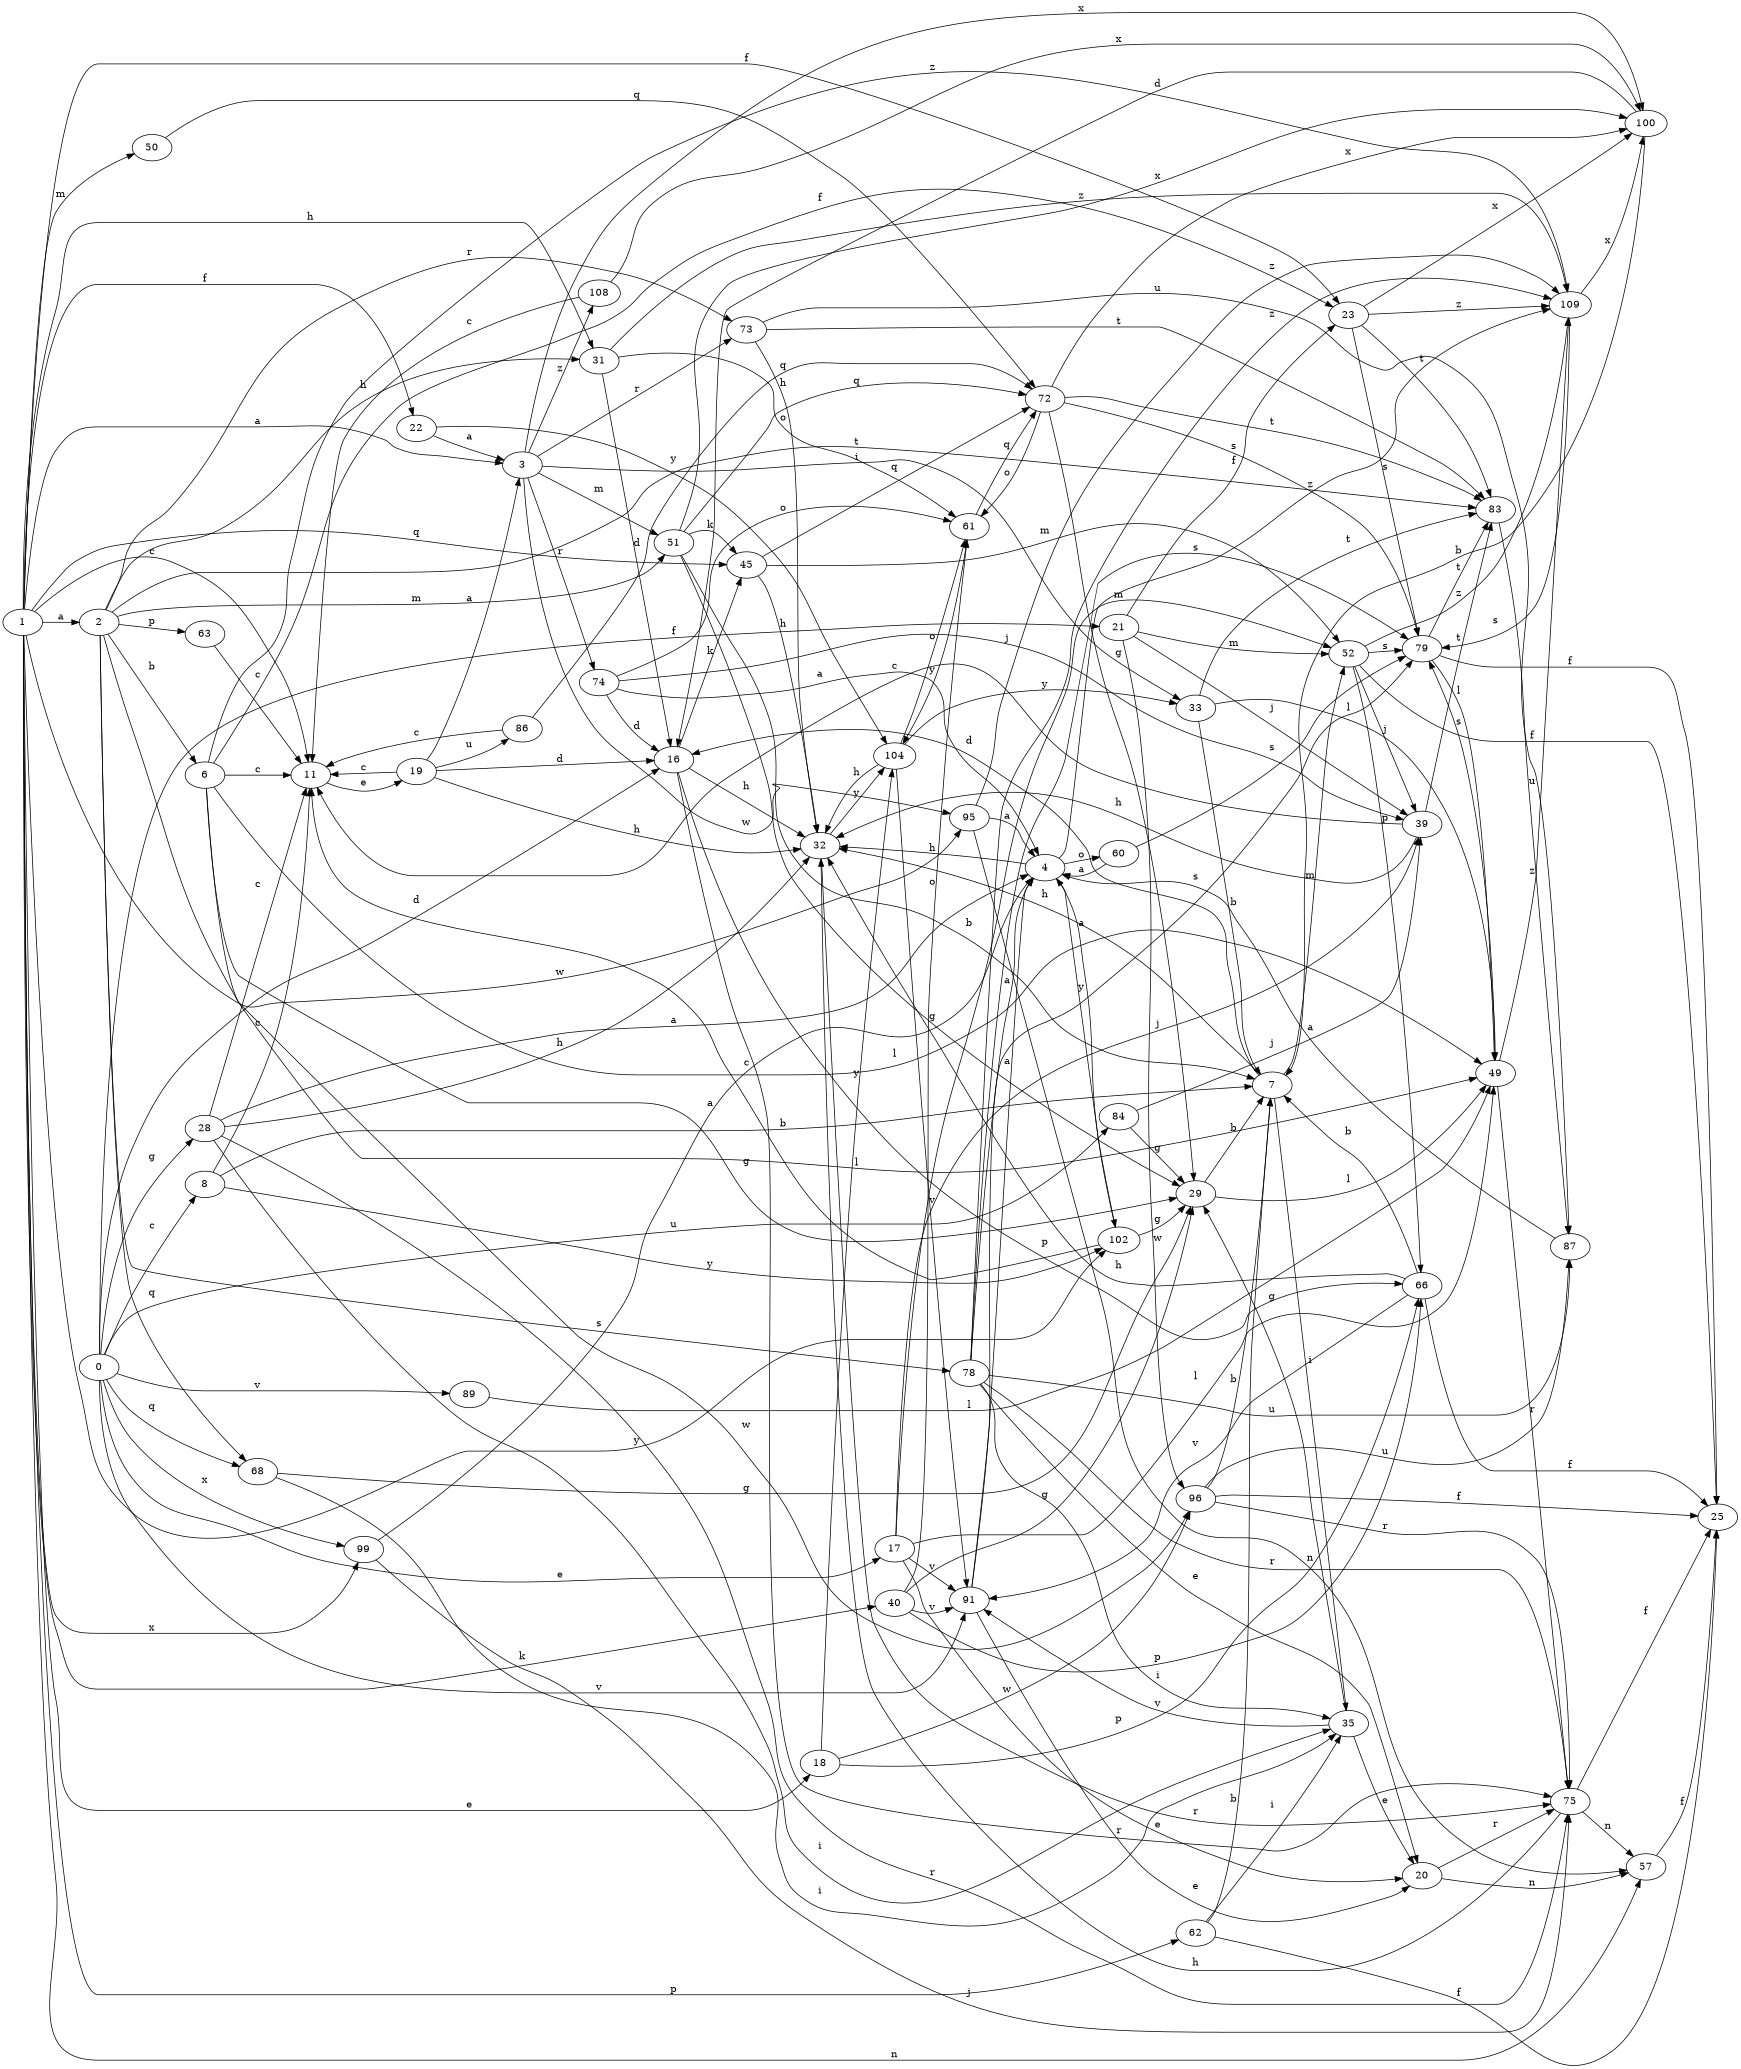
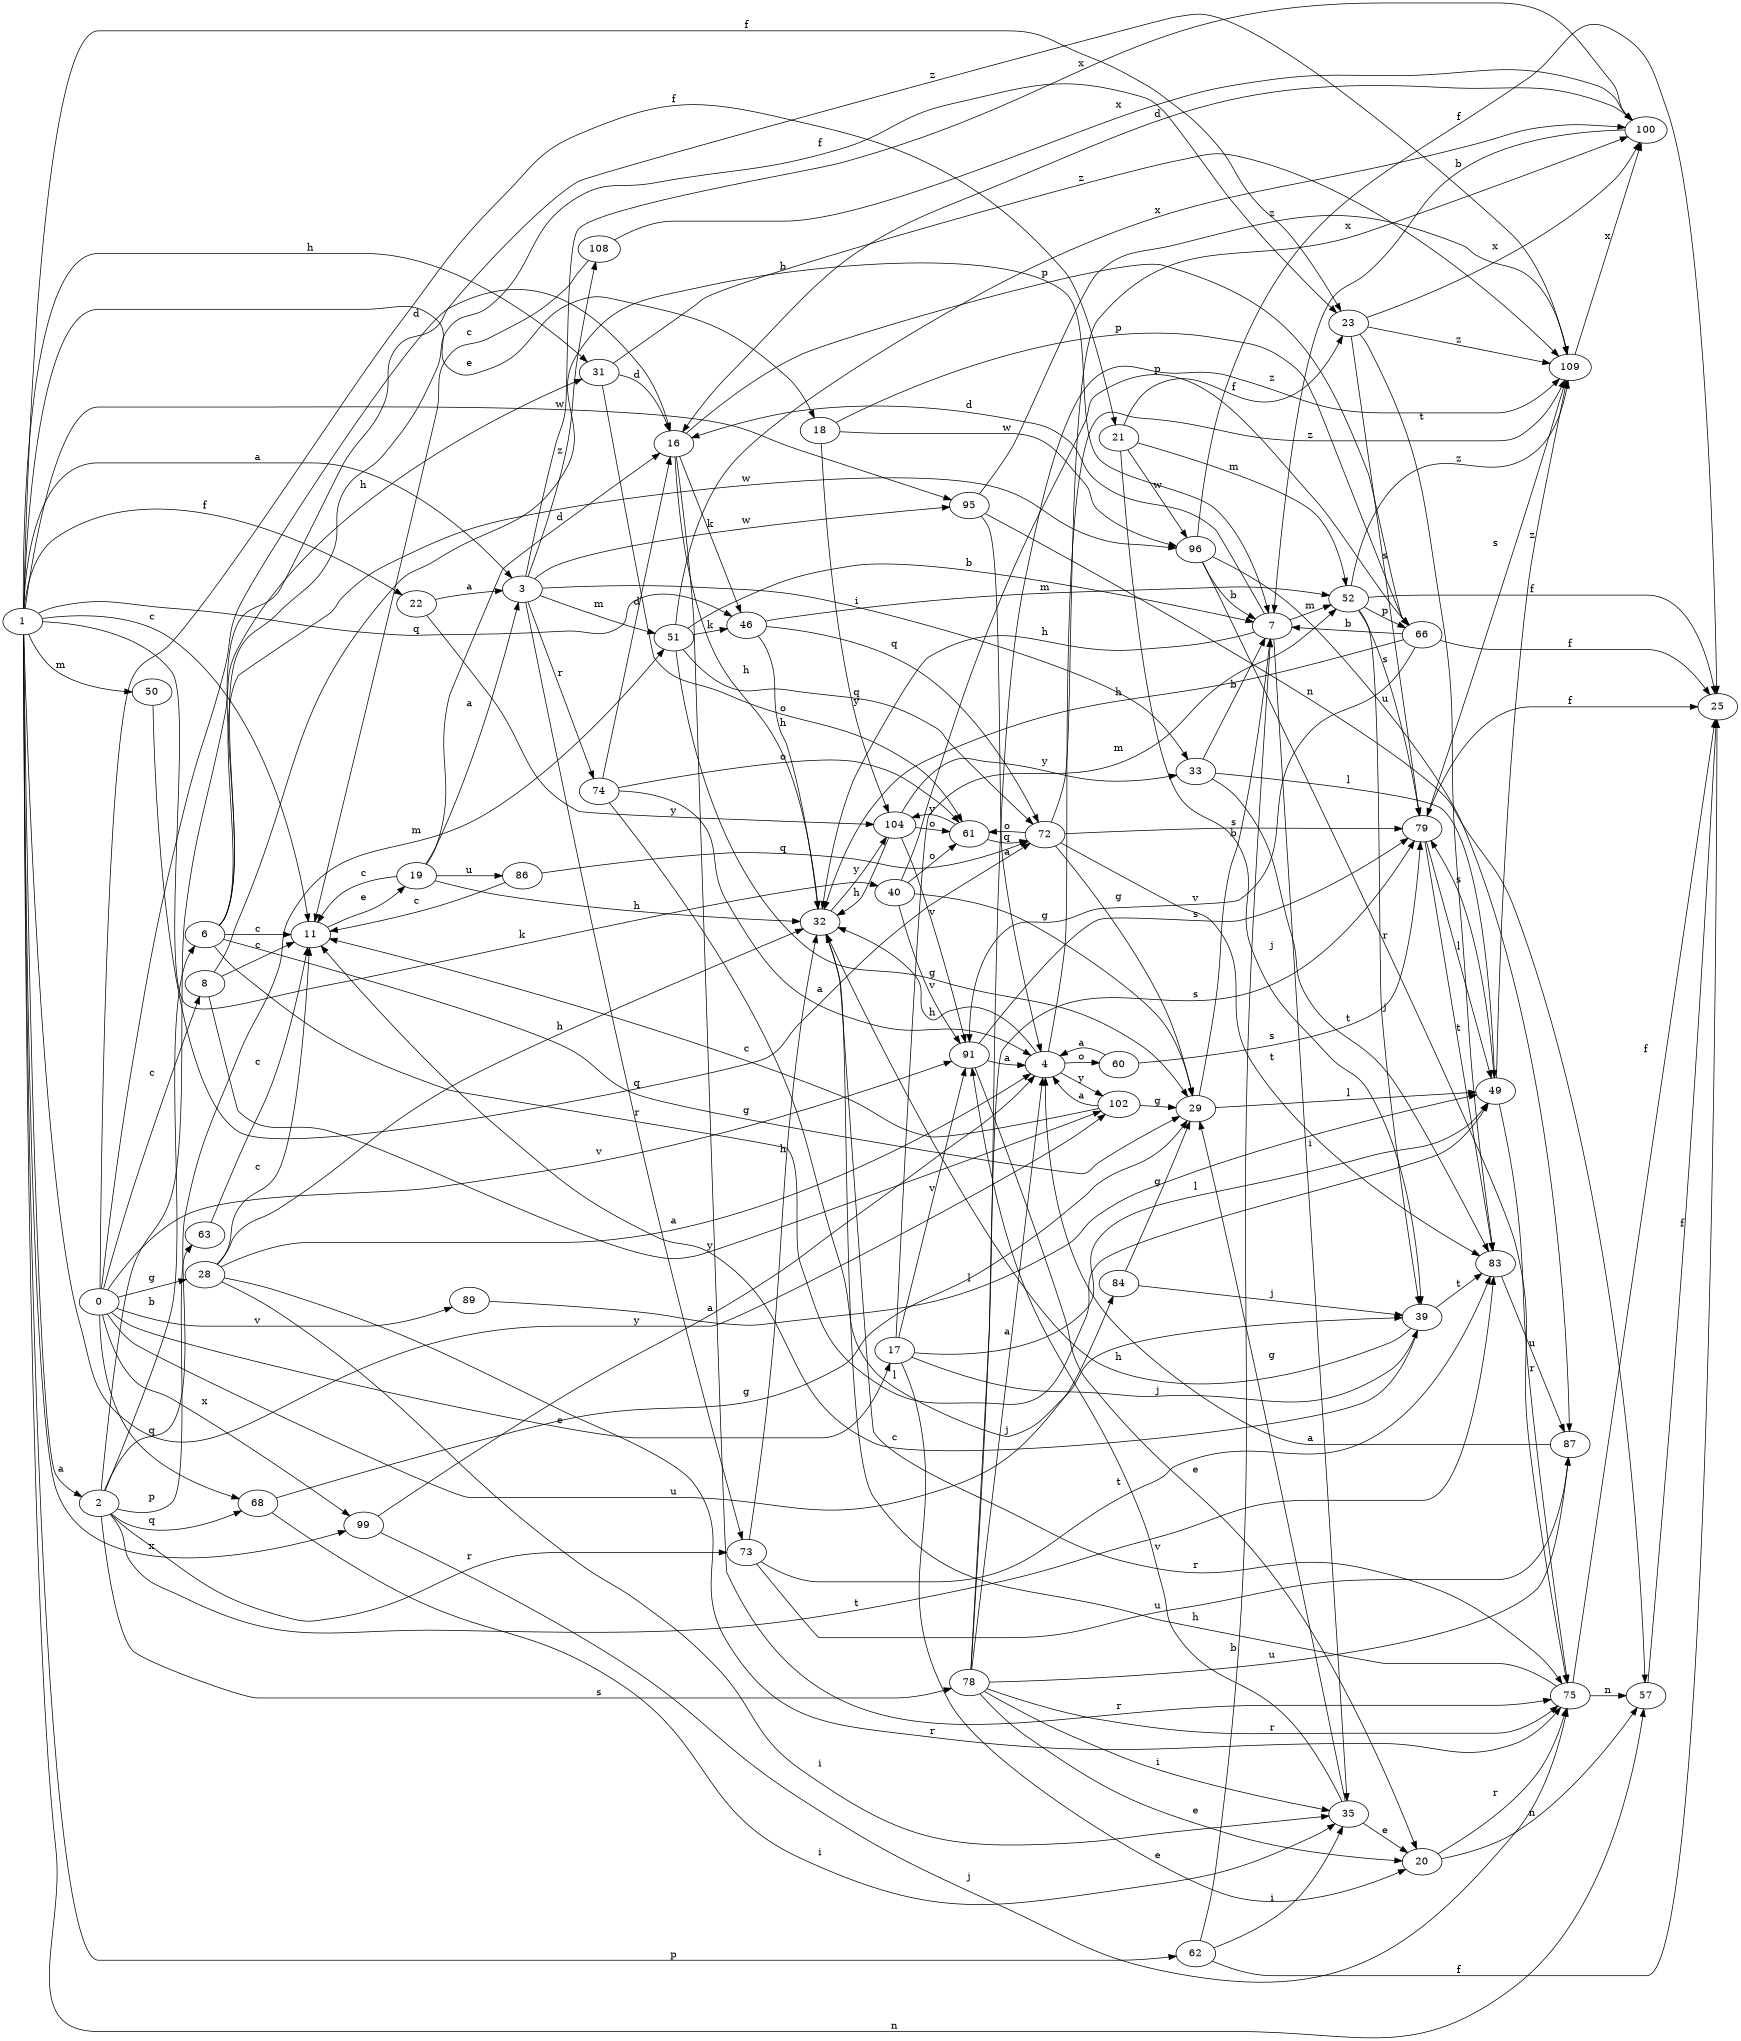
(747, 565) -> (747, 625)
(625, 1159) -> none
